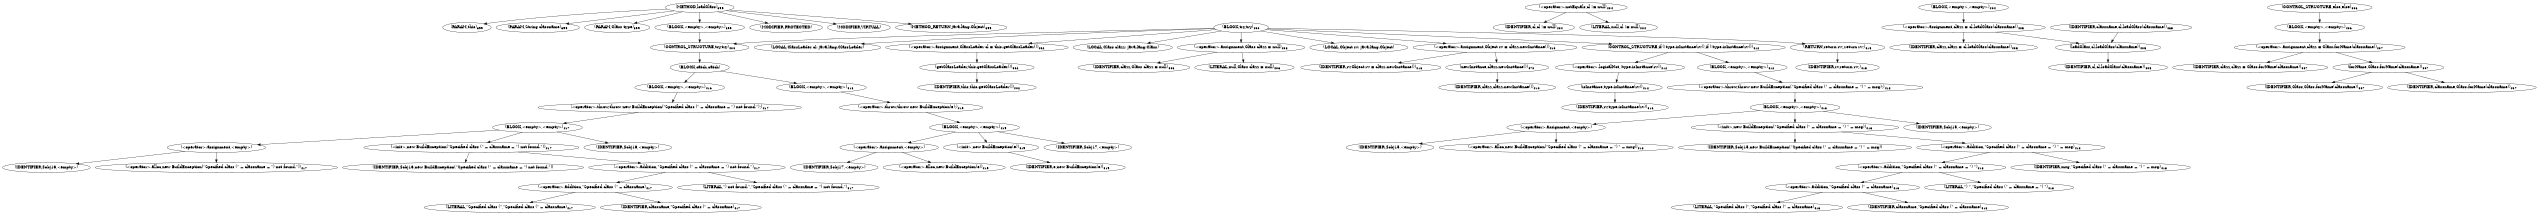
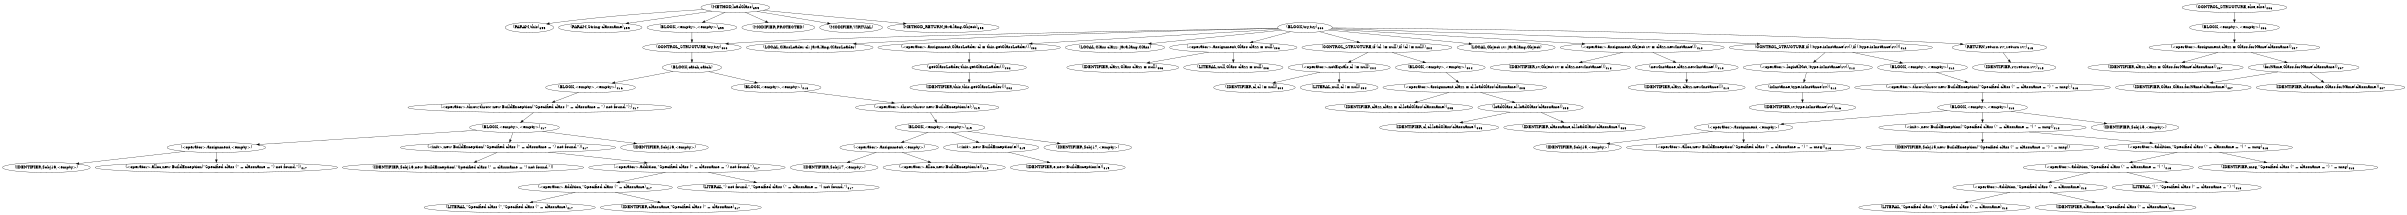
(617, 28) -> none
(2115, 36) -> (1551, 117)
none -> (1377, 48)
(1531, 67) -> (1721, 67)
